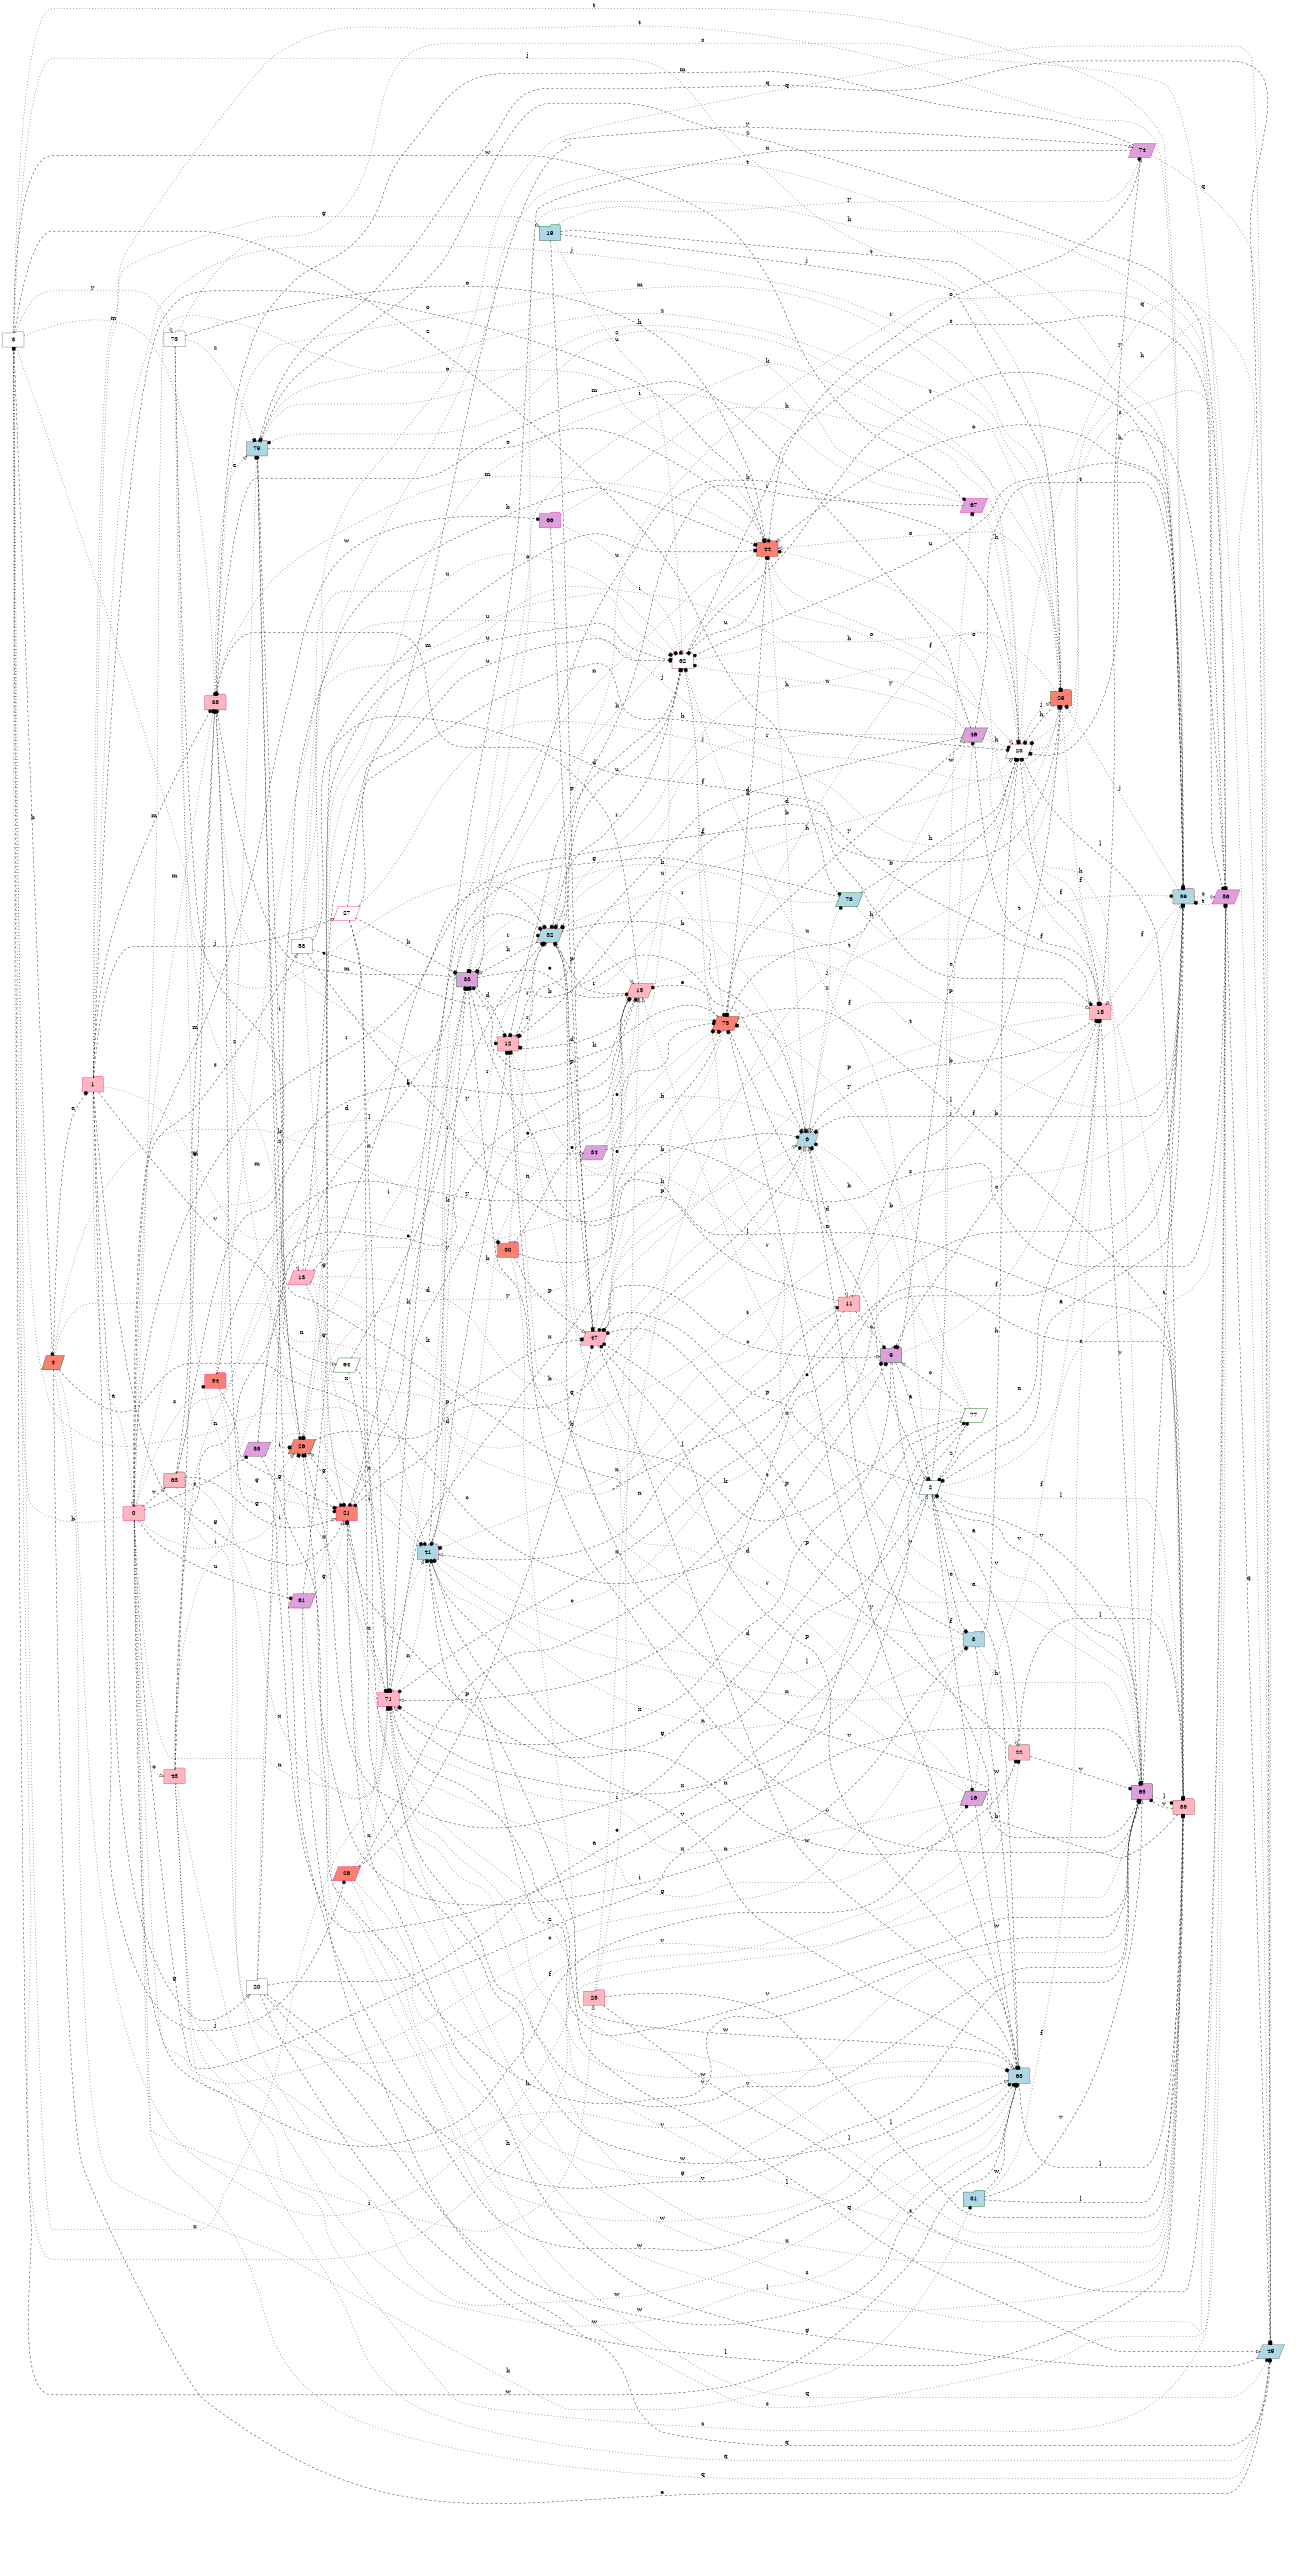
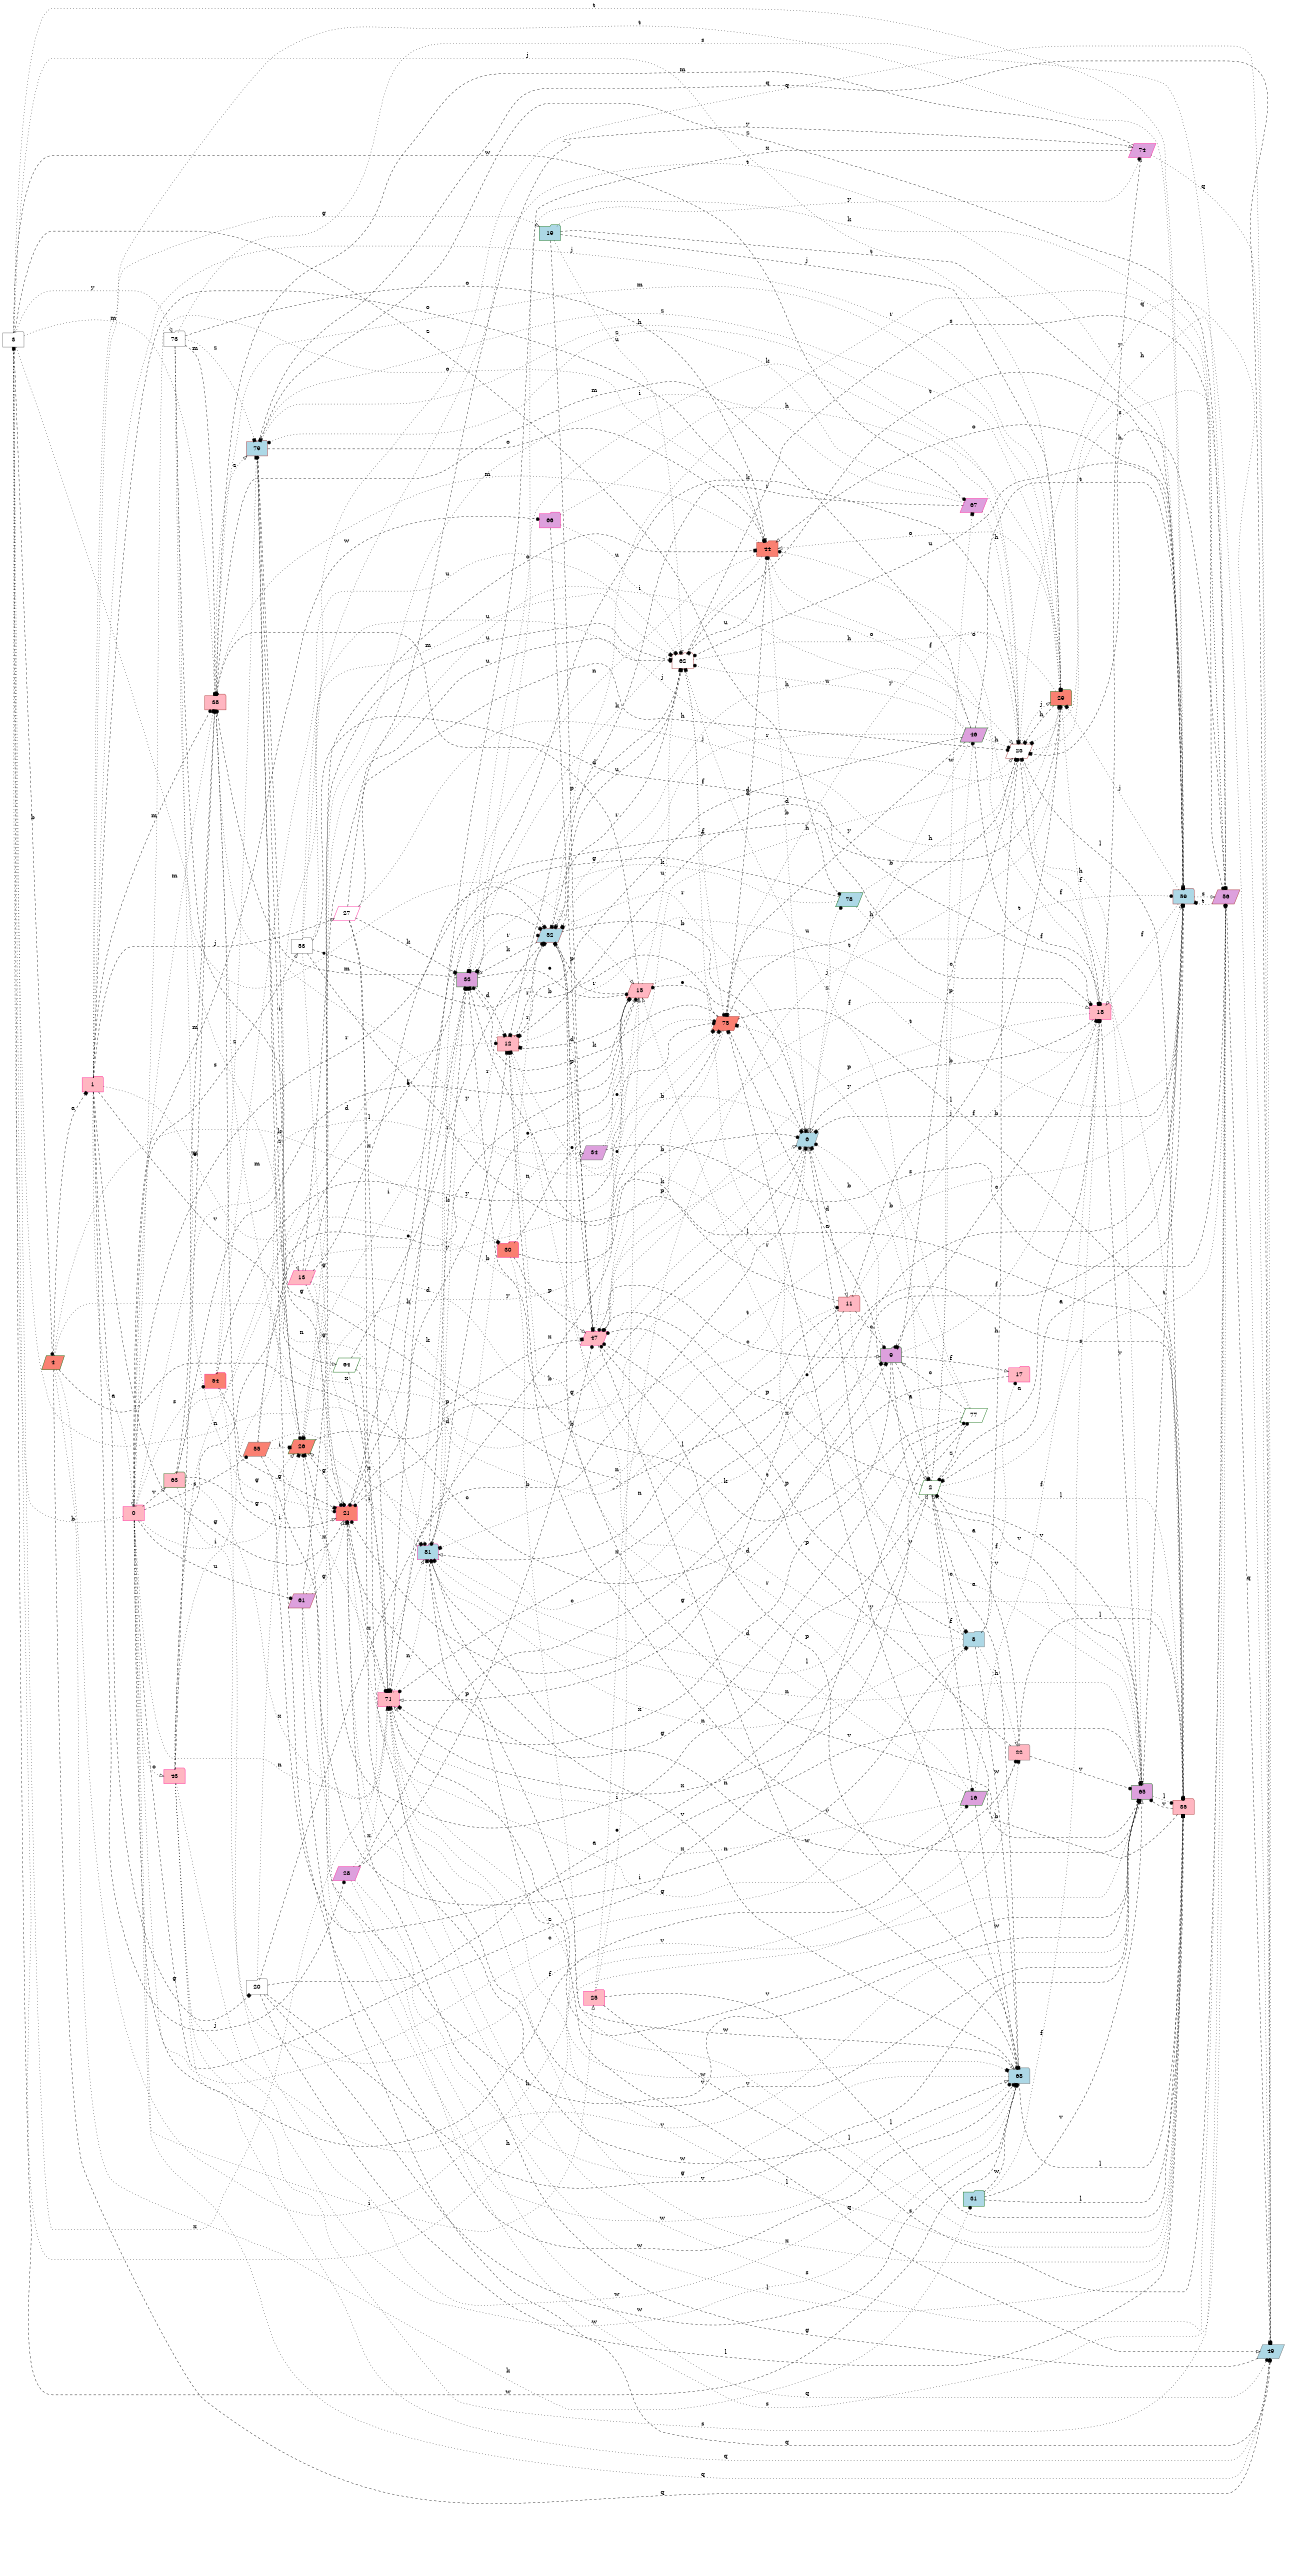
(922, 317) -> none
none -> (212, 515)
(945, 839) -> (945, 839)
(292, 887) -> (457, 1494)
(1226, 897) -> (1226, 897)
none -> (280, 959)
none -> (1019, 1375)
(257, 1449) -> (257, 1449)
(428, 1553) -> (428, 1553)
(113, 1593) -> (113, 1593)
(347, 1874) -> (347, 1874)
(662, 2493) -> (662, 2493)
